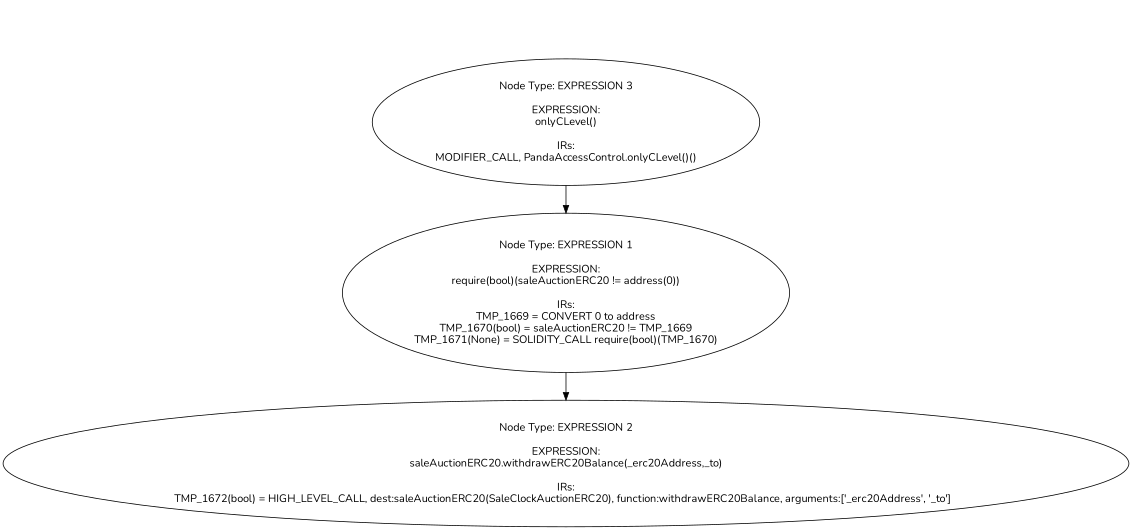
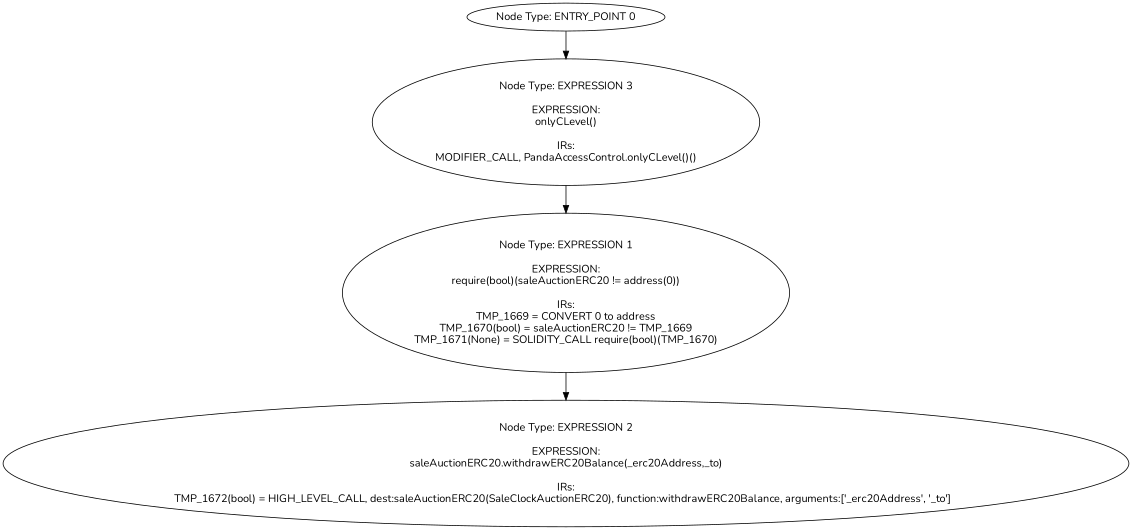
none -> (566, 17)
